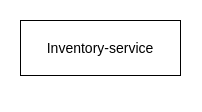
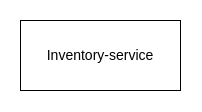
(101, 48) -> (101, 56)
